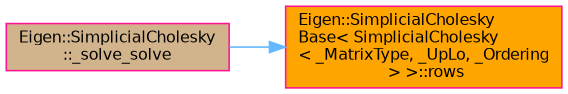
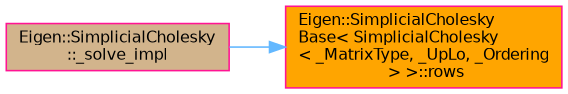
(118, 47) -> (118, 47)
